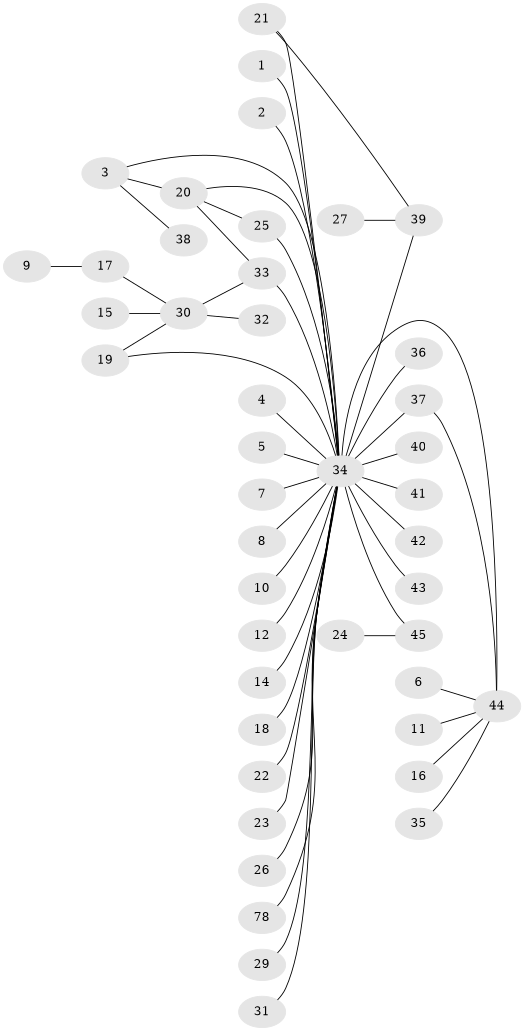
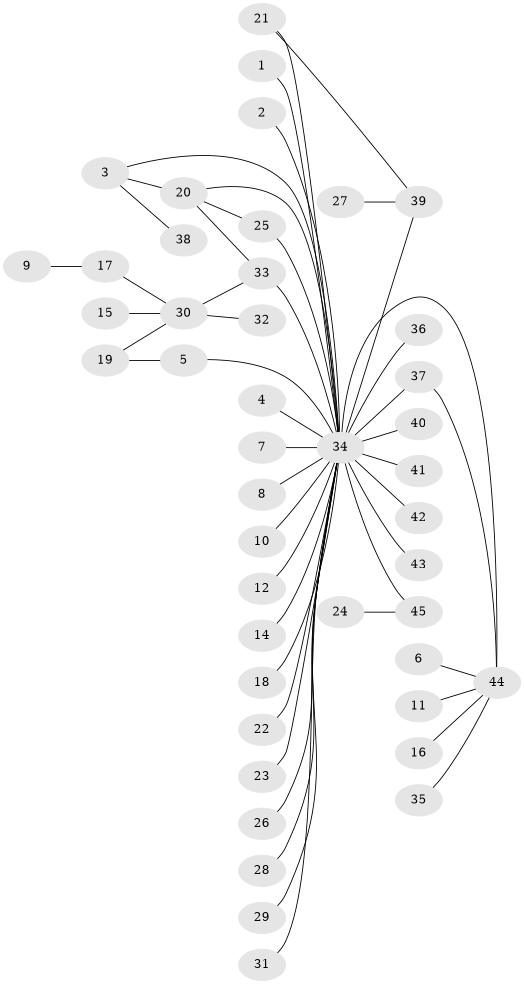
(255, 363) -> (145, 361)
(262, 918) -> (262, 871)
